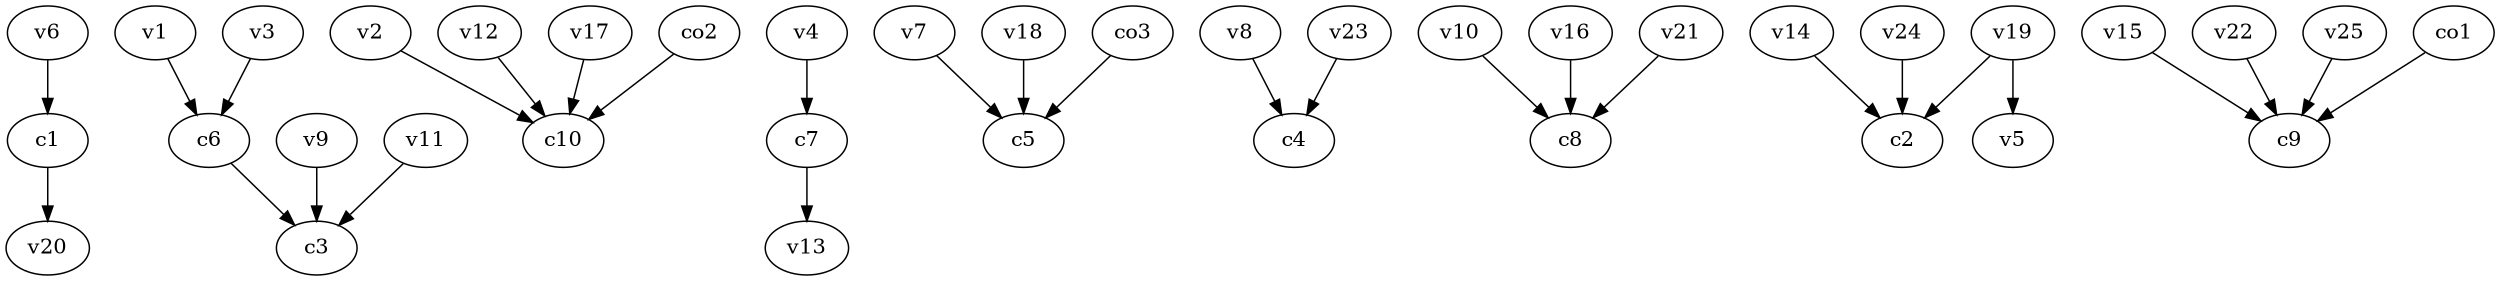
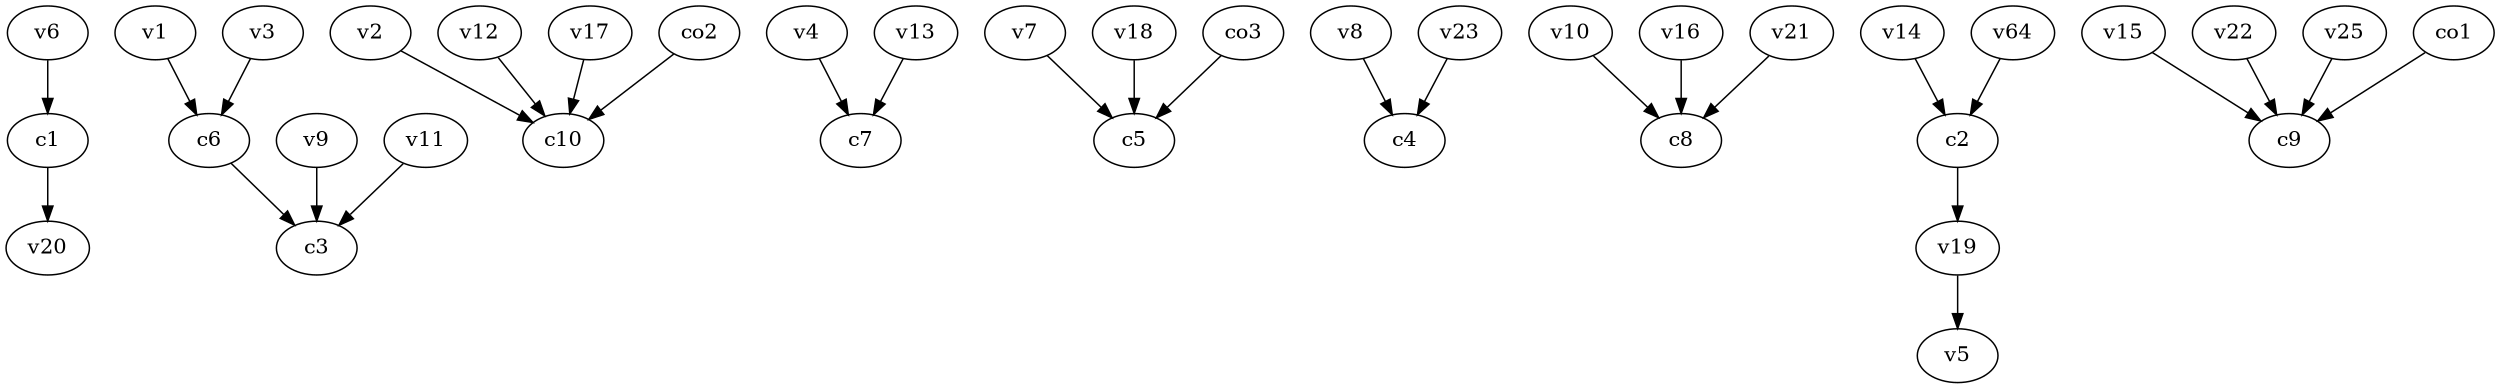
(1902, 33) -> (2013, 33)
(1963, 82) -> (1958, 187)
(807, 187) -> (892, 80)
